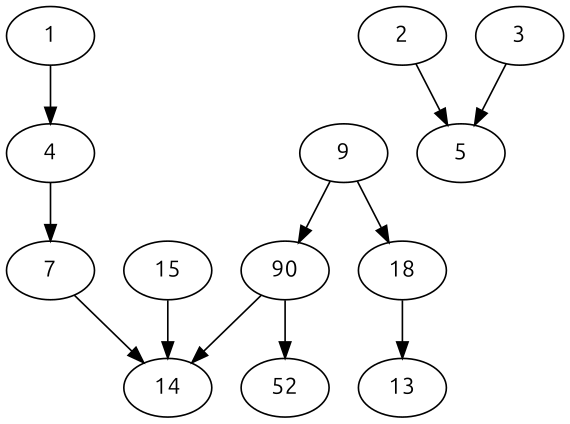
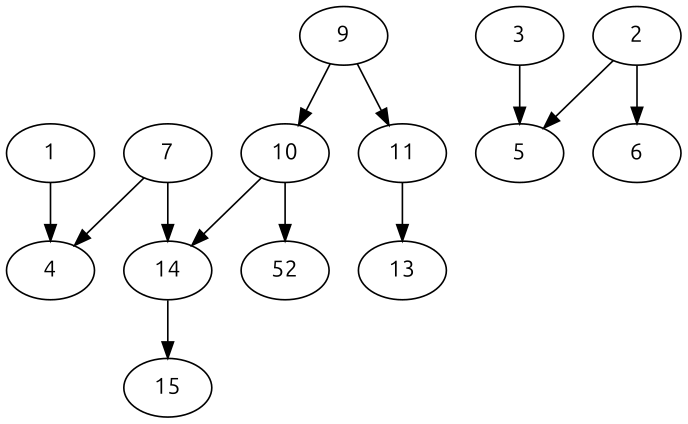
none -> (637, 153)
(51, 204) -> (115, 206)
(285, 270) -> (285, 153)
(402, 270) -> (402, 153)
(168, 321) -> (168, 321)
